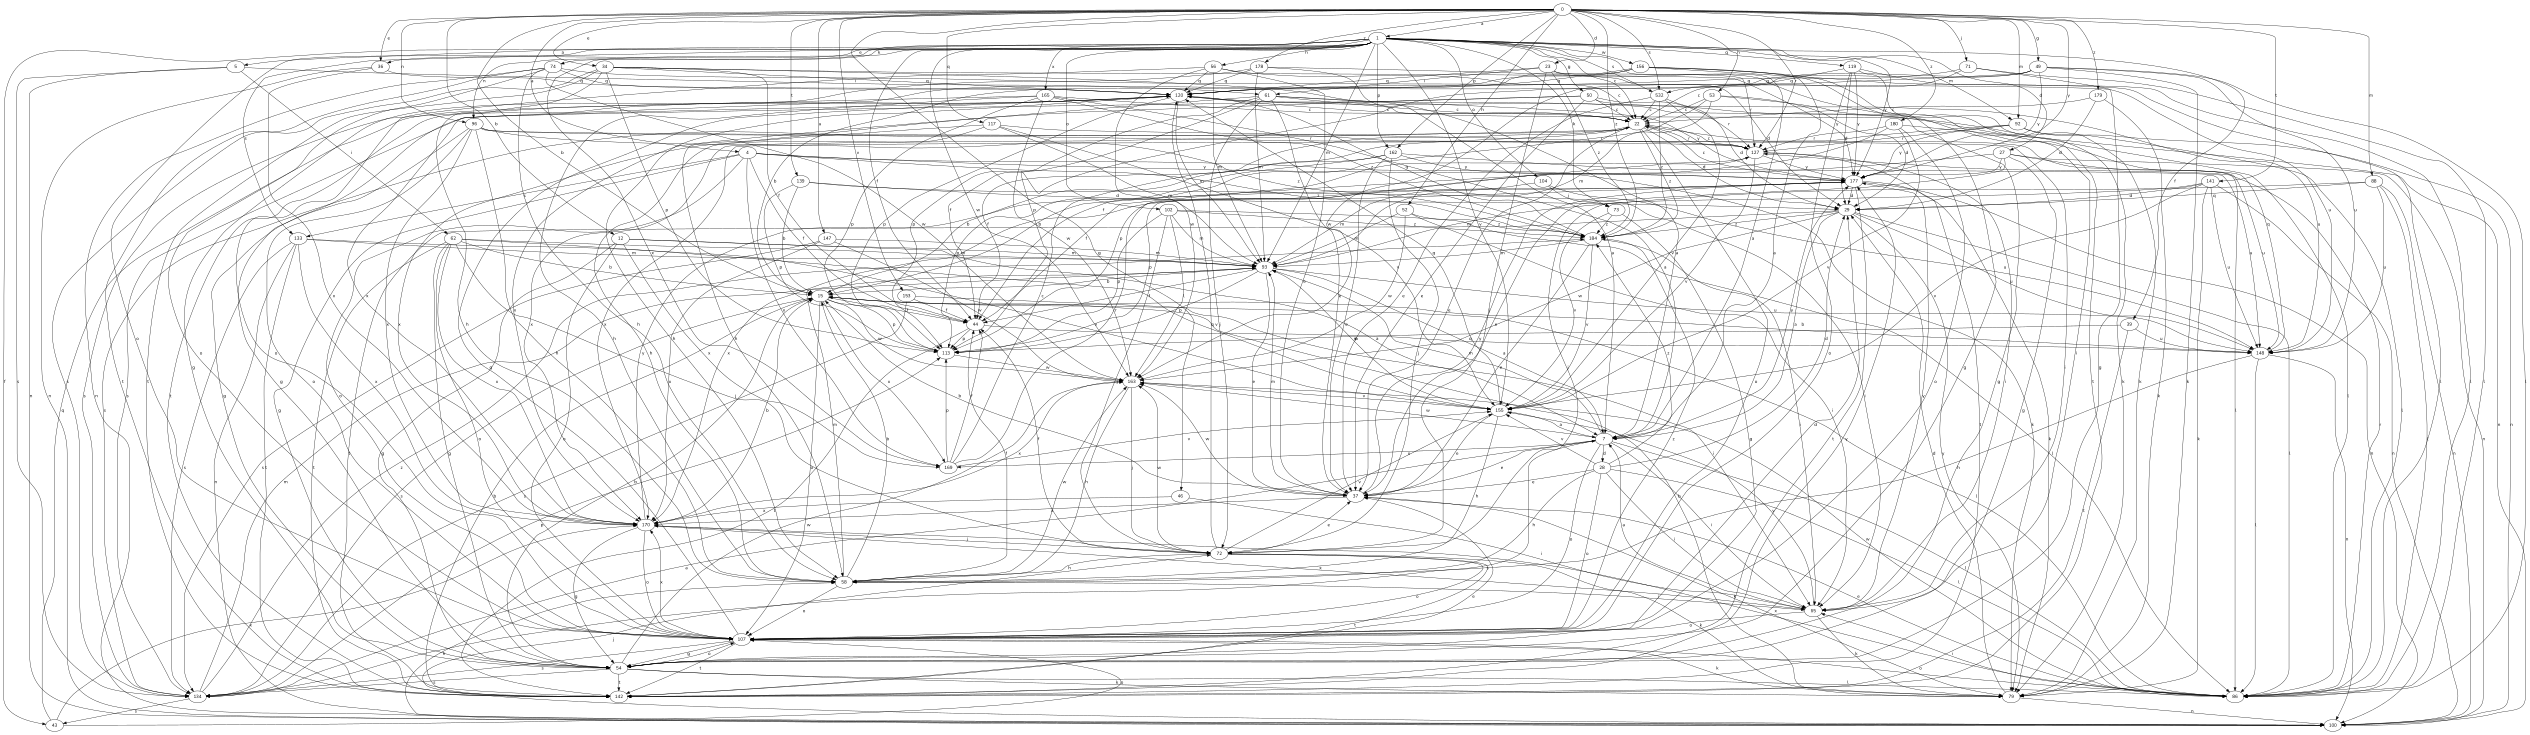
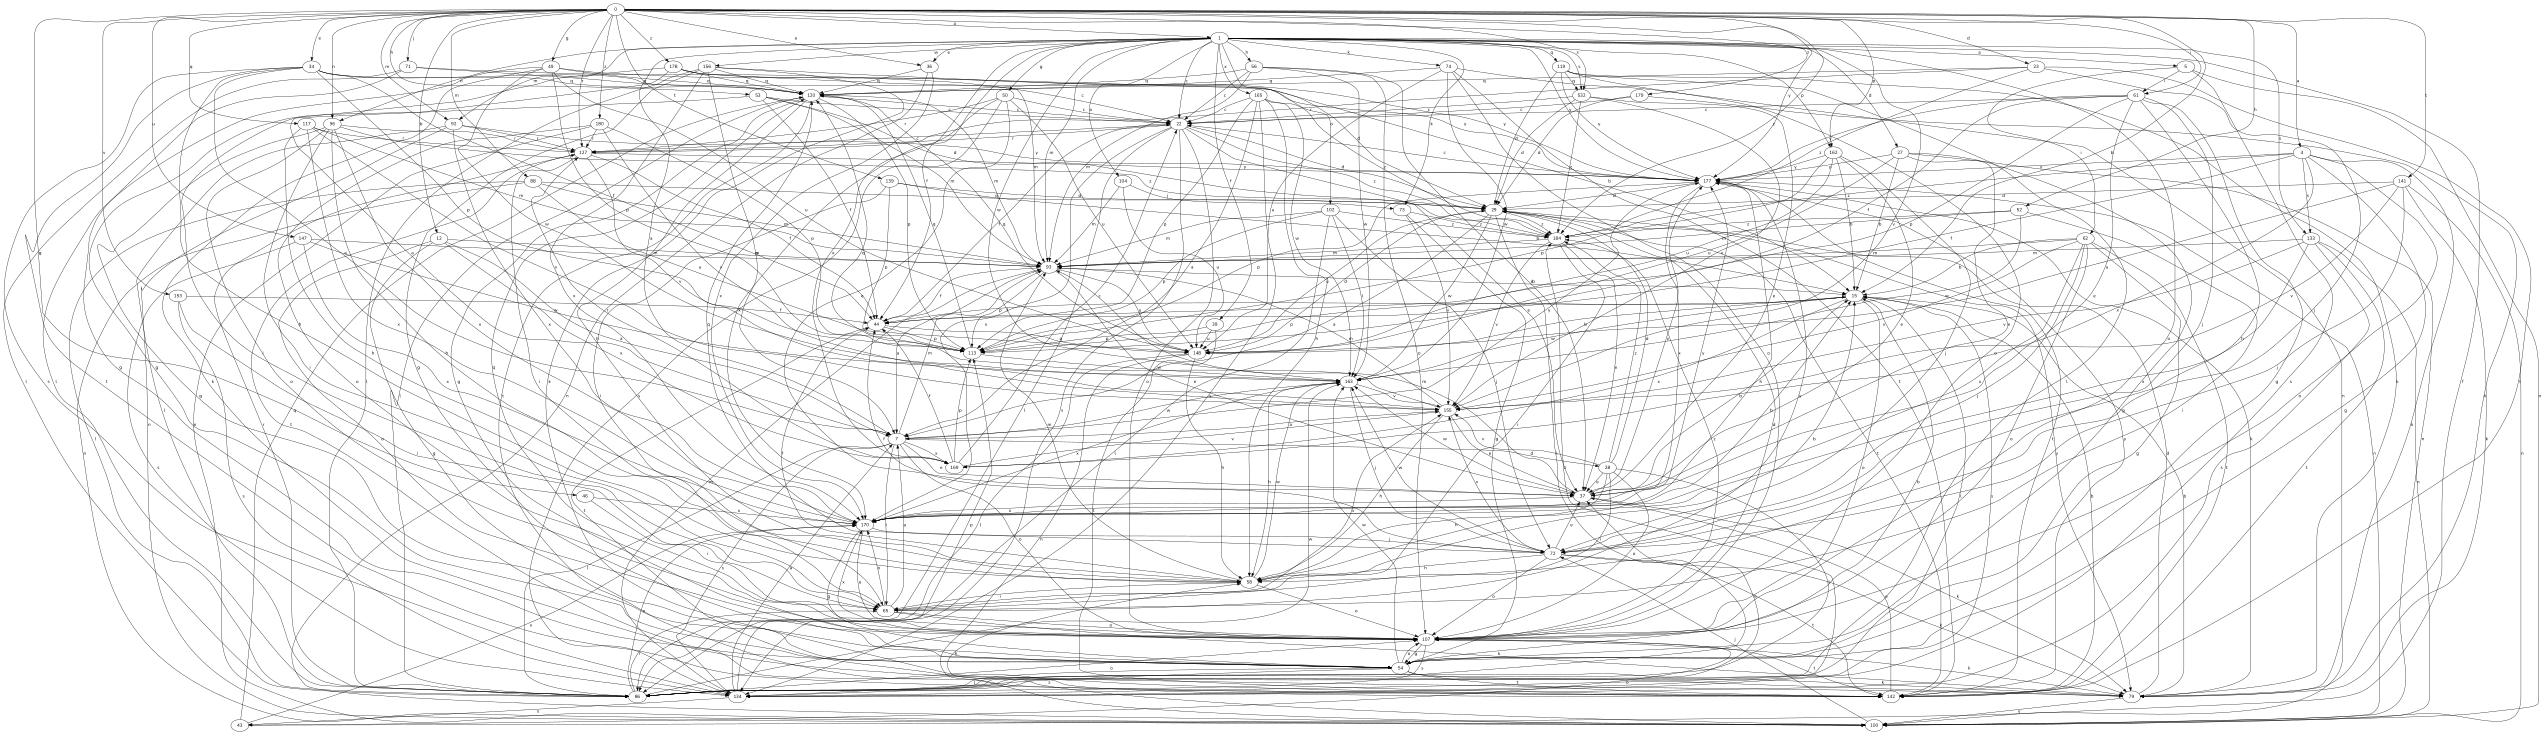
(1409, 81) -> (1450, 14)
(1400, 167) -> (923, 200)
none -> (1343, 280)
(640, 332) -> (1645, 499)
(2192, 711) -> (2019, 711)
